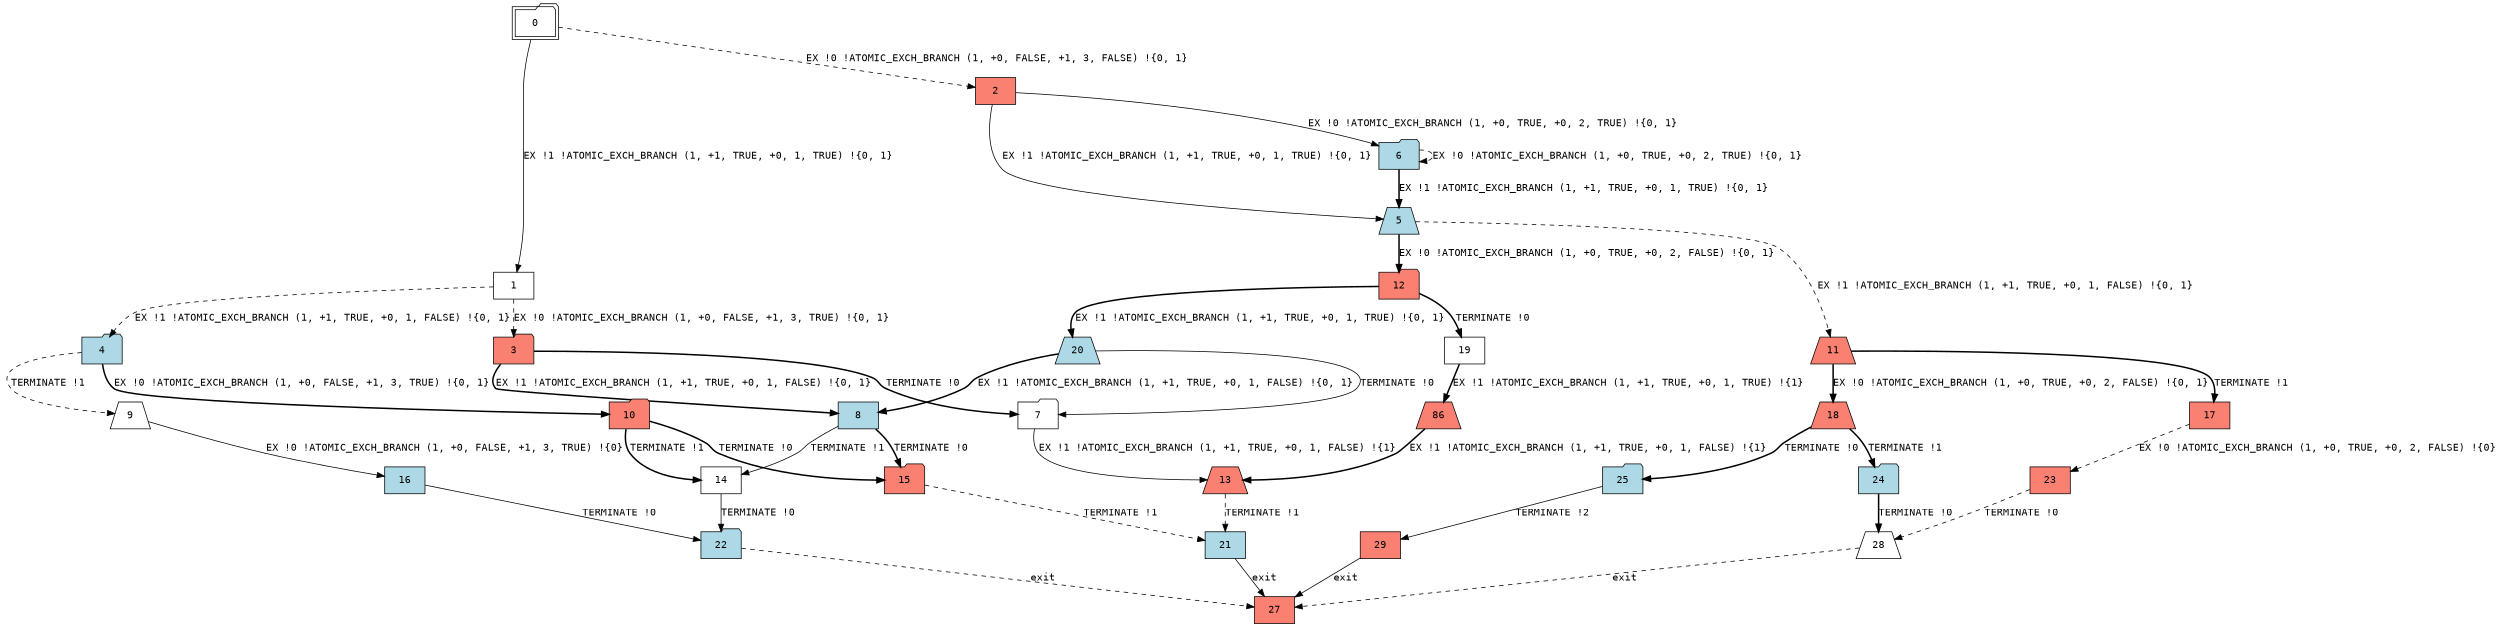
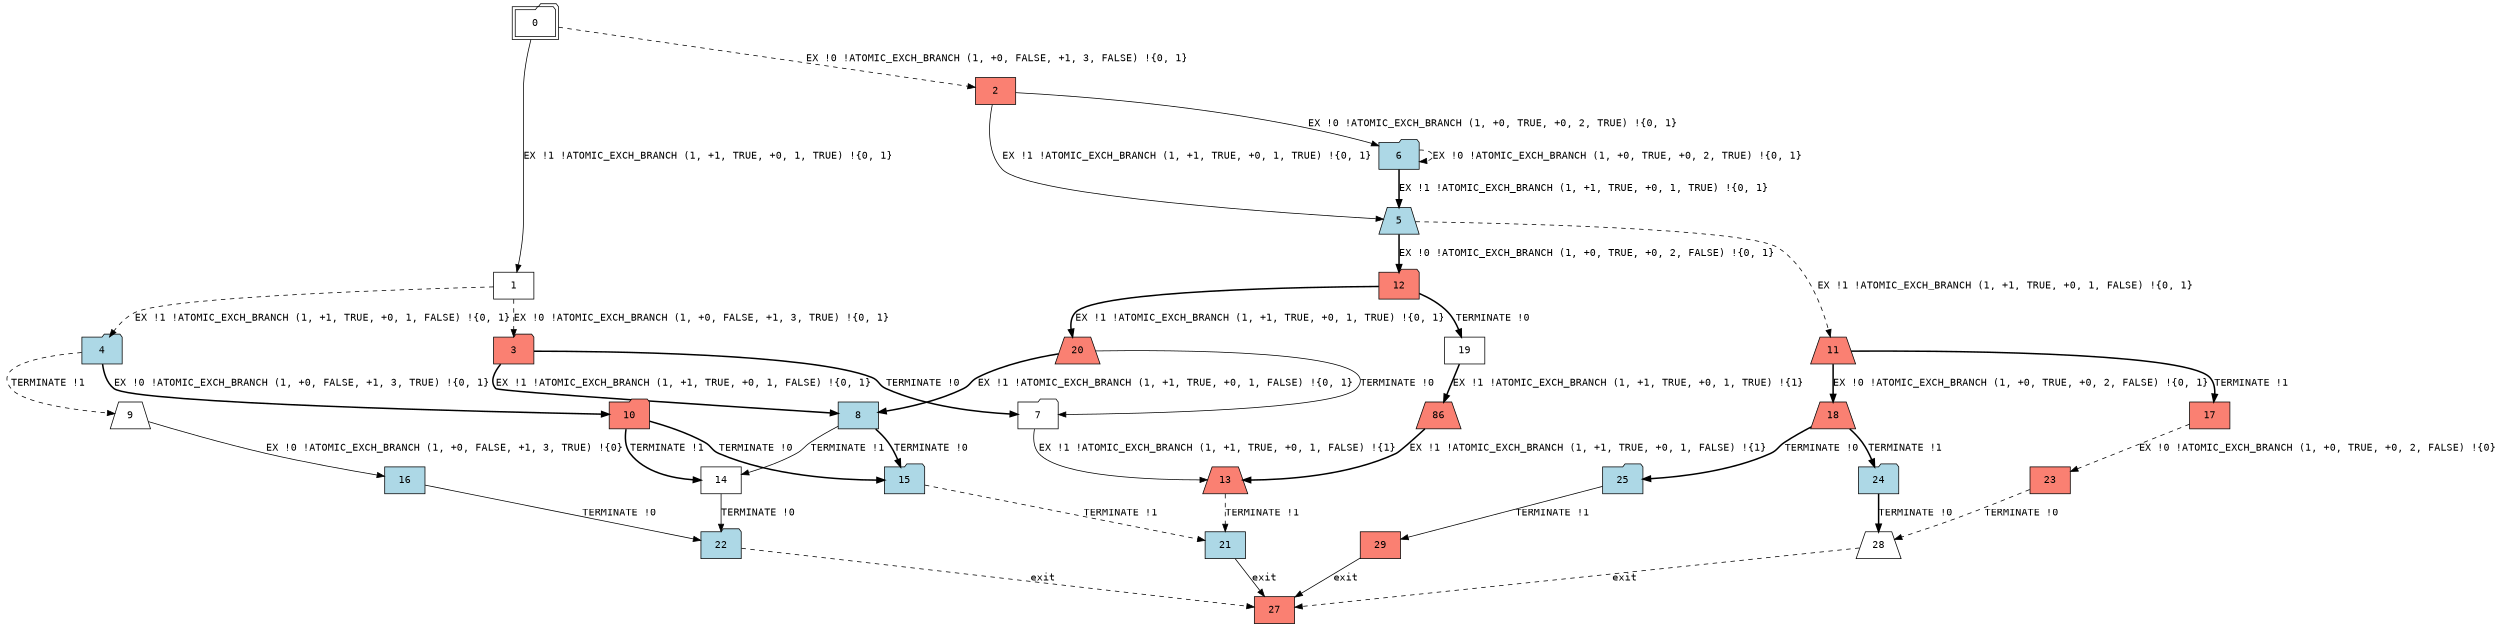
(1078, 351) -> (1078, 351)
(905, 480) -> (905, 480)
(1553, 513) -> (1553, 513)
